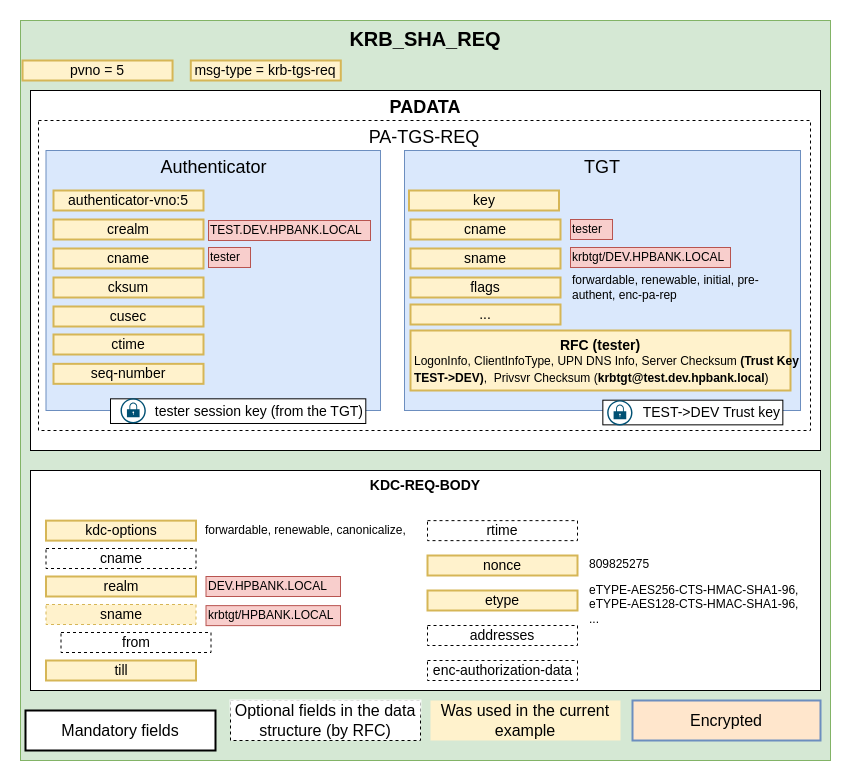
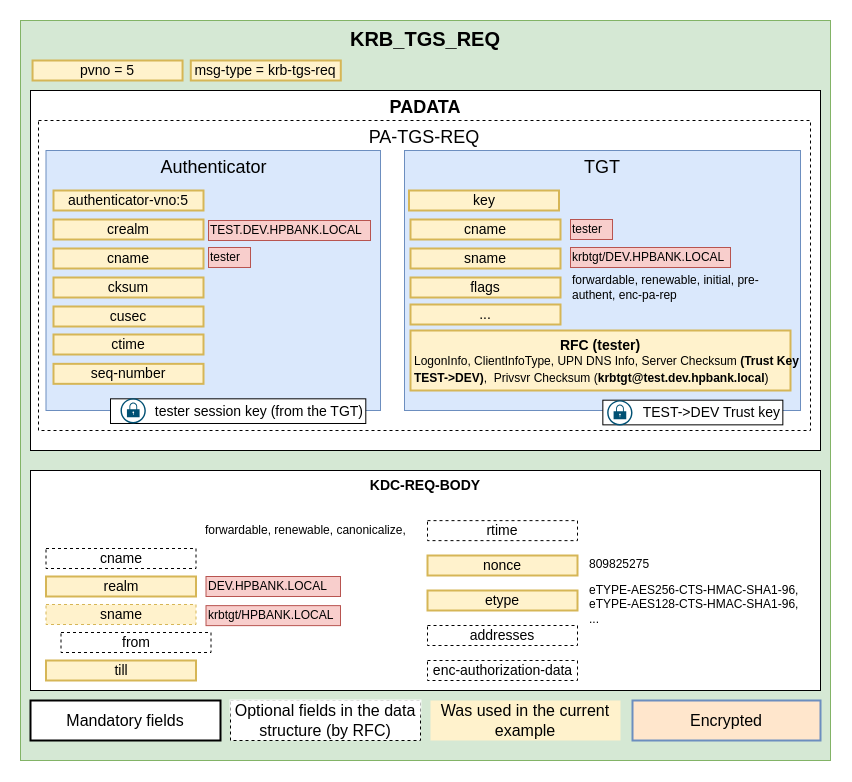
(426, 40) -> (426, 40)
(98, 71) -> (108, 71)
(121, 531) -> none
(121, 731) -> (126, 721)
